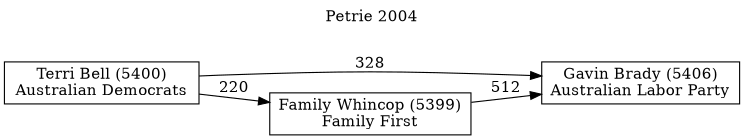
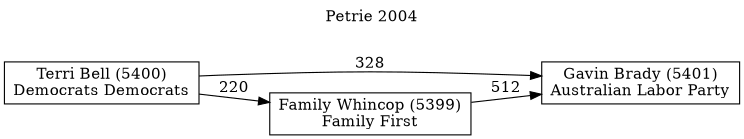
(102, 83) -> (102, 83)
(641, 83) -> (641, 83)
